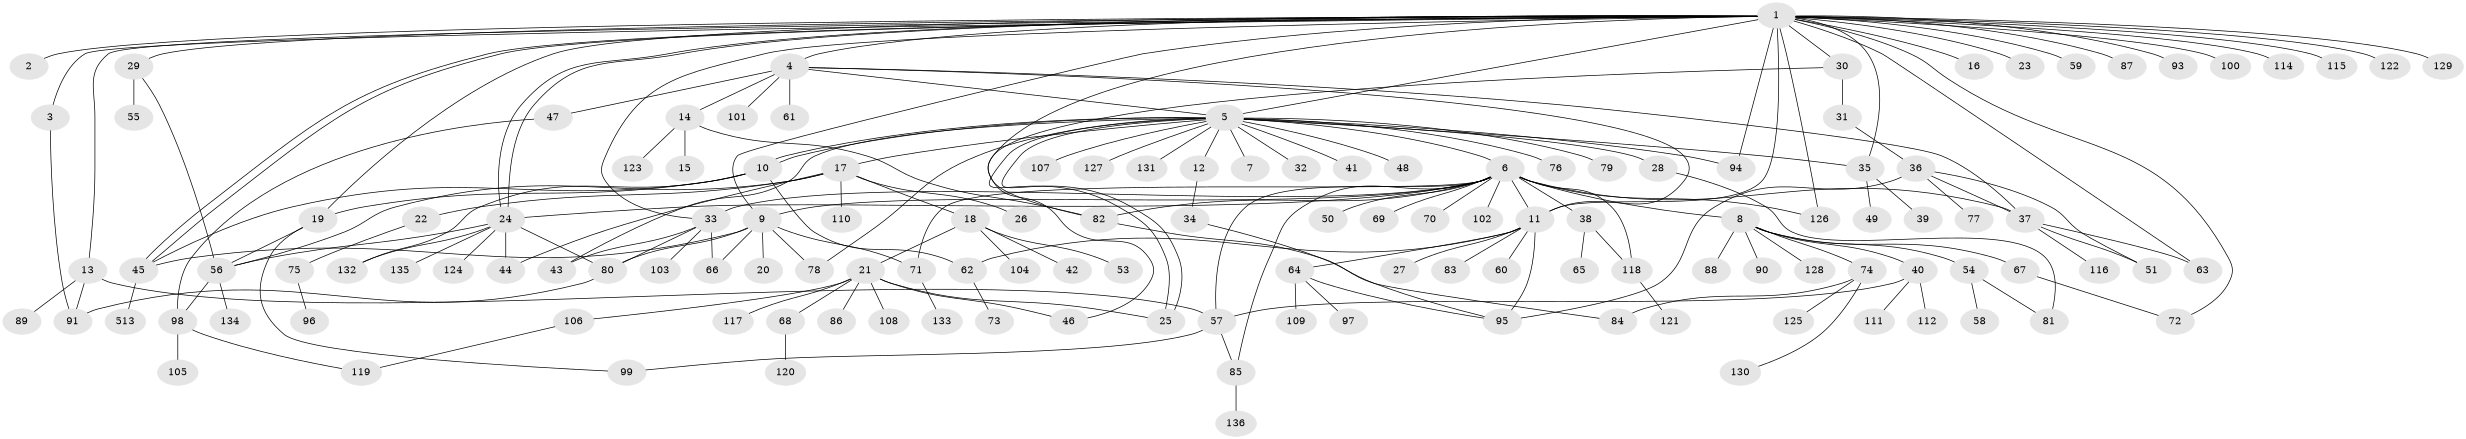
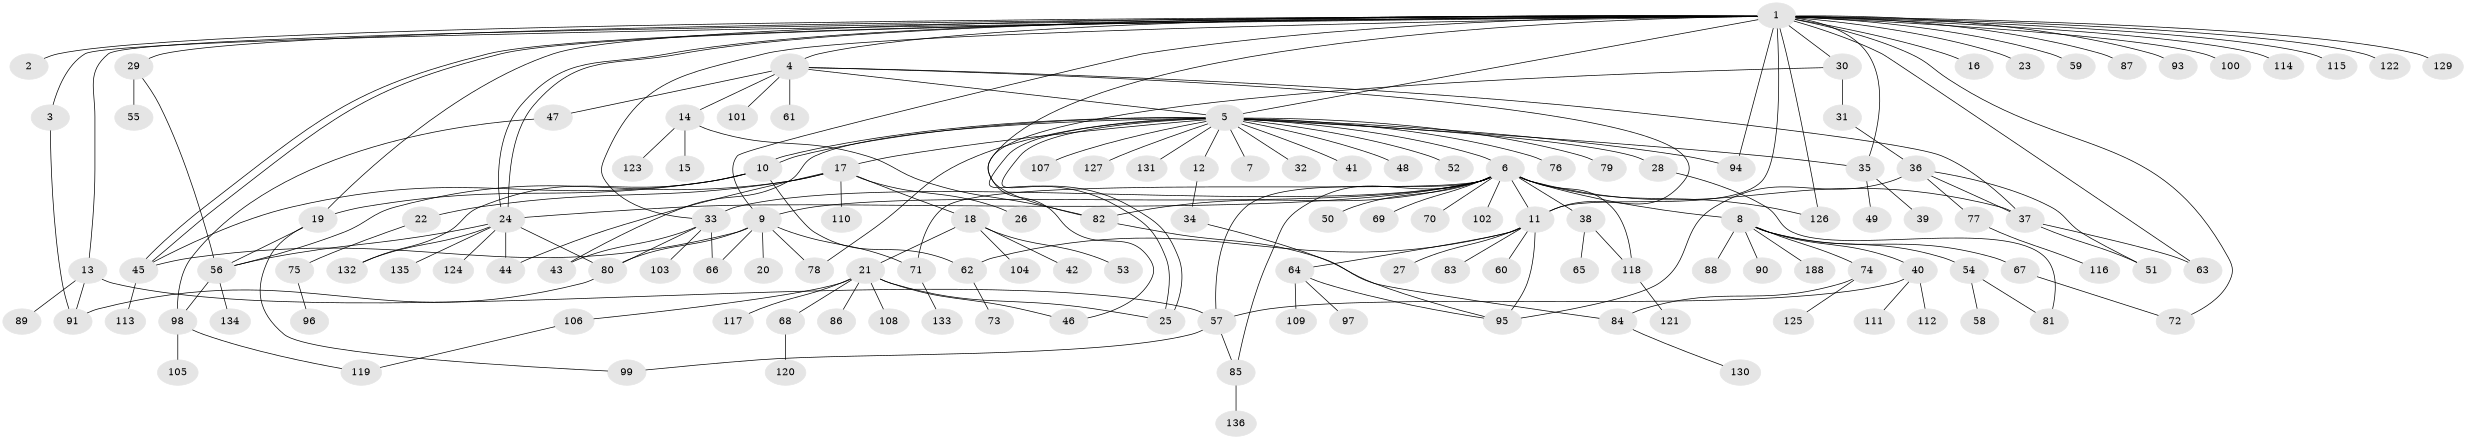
none -> (1454, 169)
(2062, 245) -> (2036, 246)
(1815, 271) -> (1815, 271)
(125, 322) -> (125, 322)
(1819, 336) -> (1678, 348)
